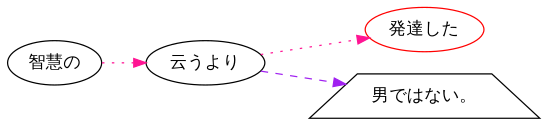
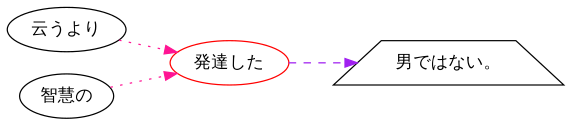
(118, 63) -> (138, 82)
(297, 77) -> (317, 63)
